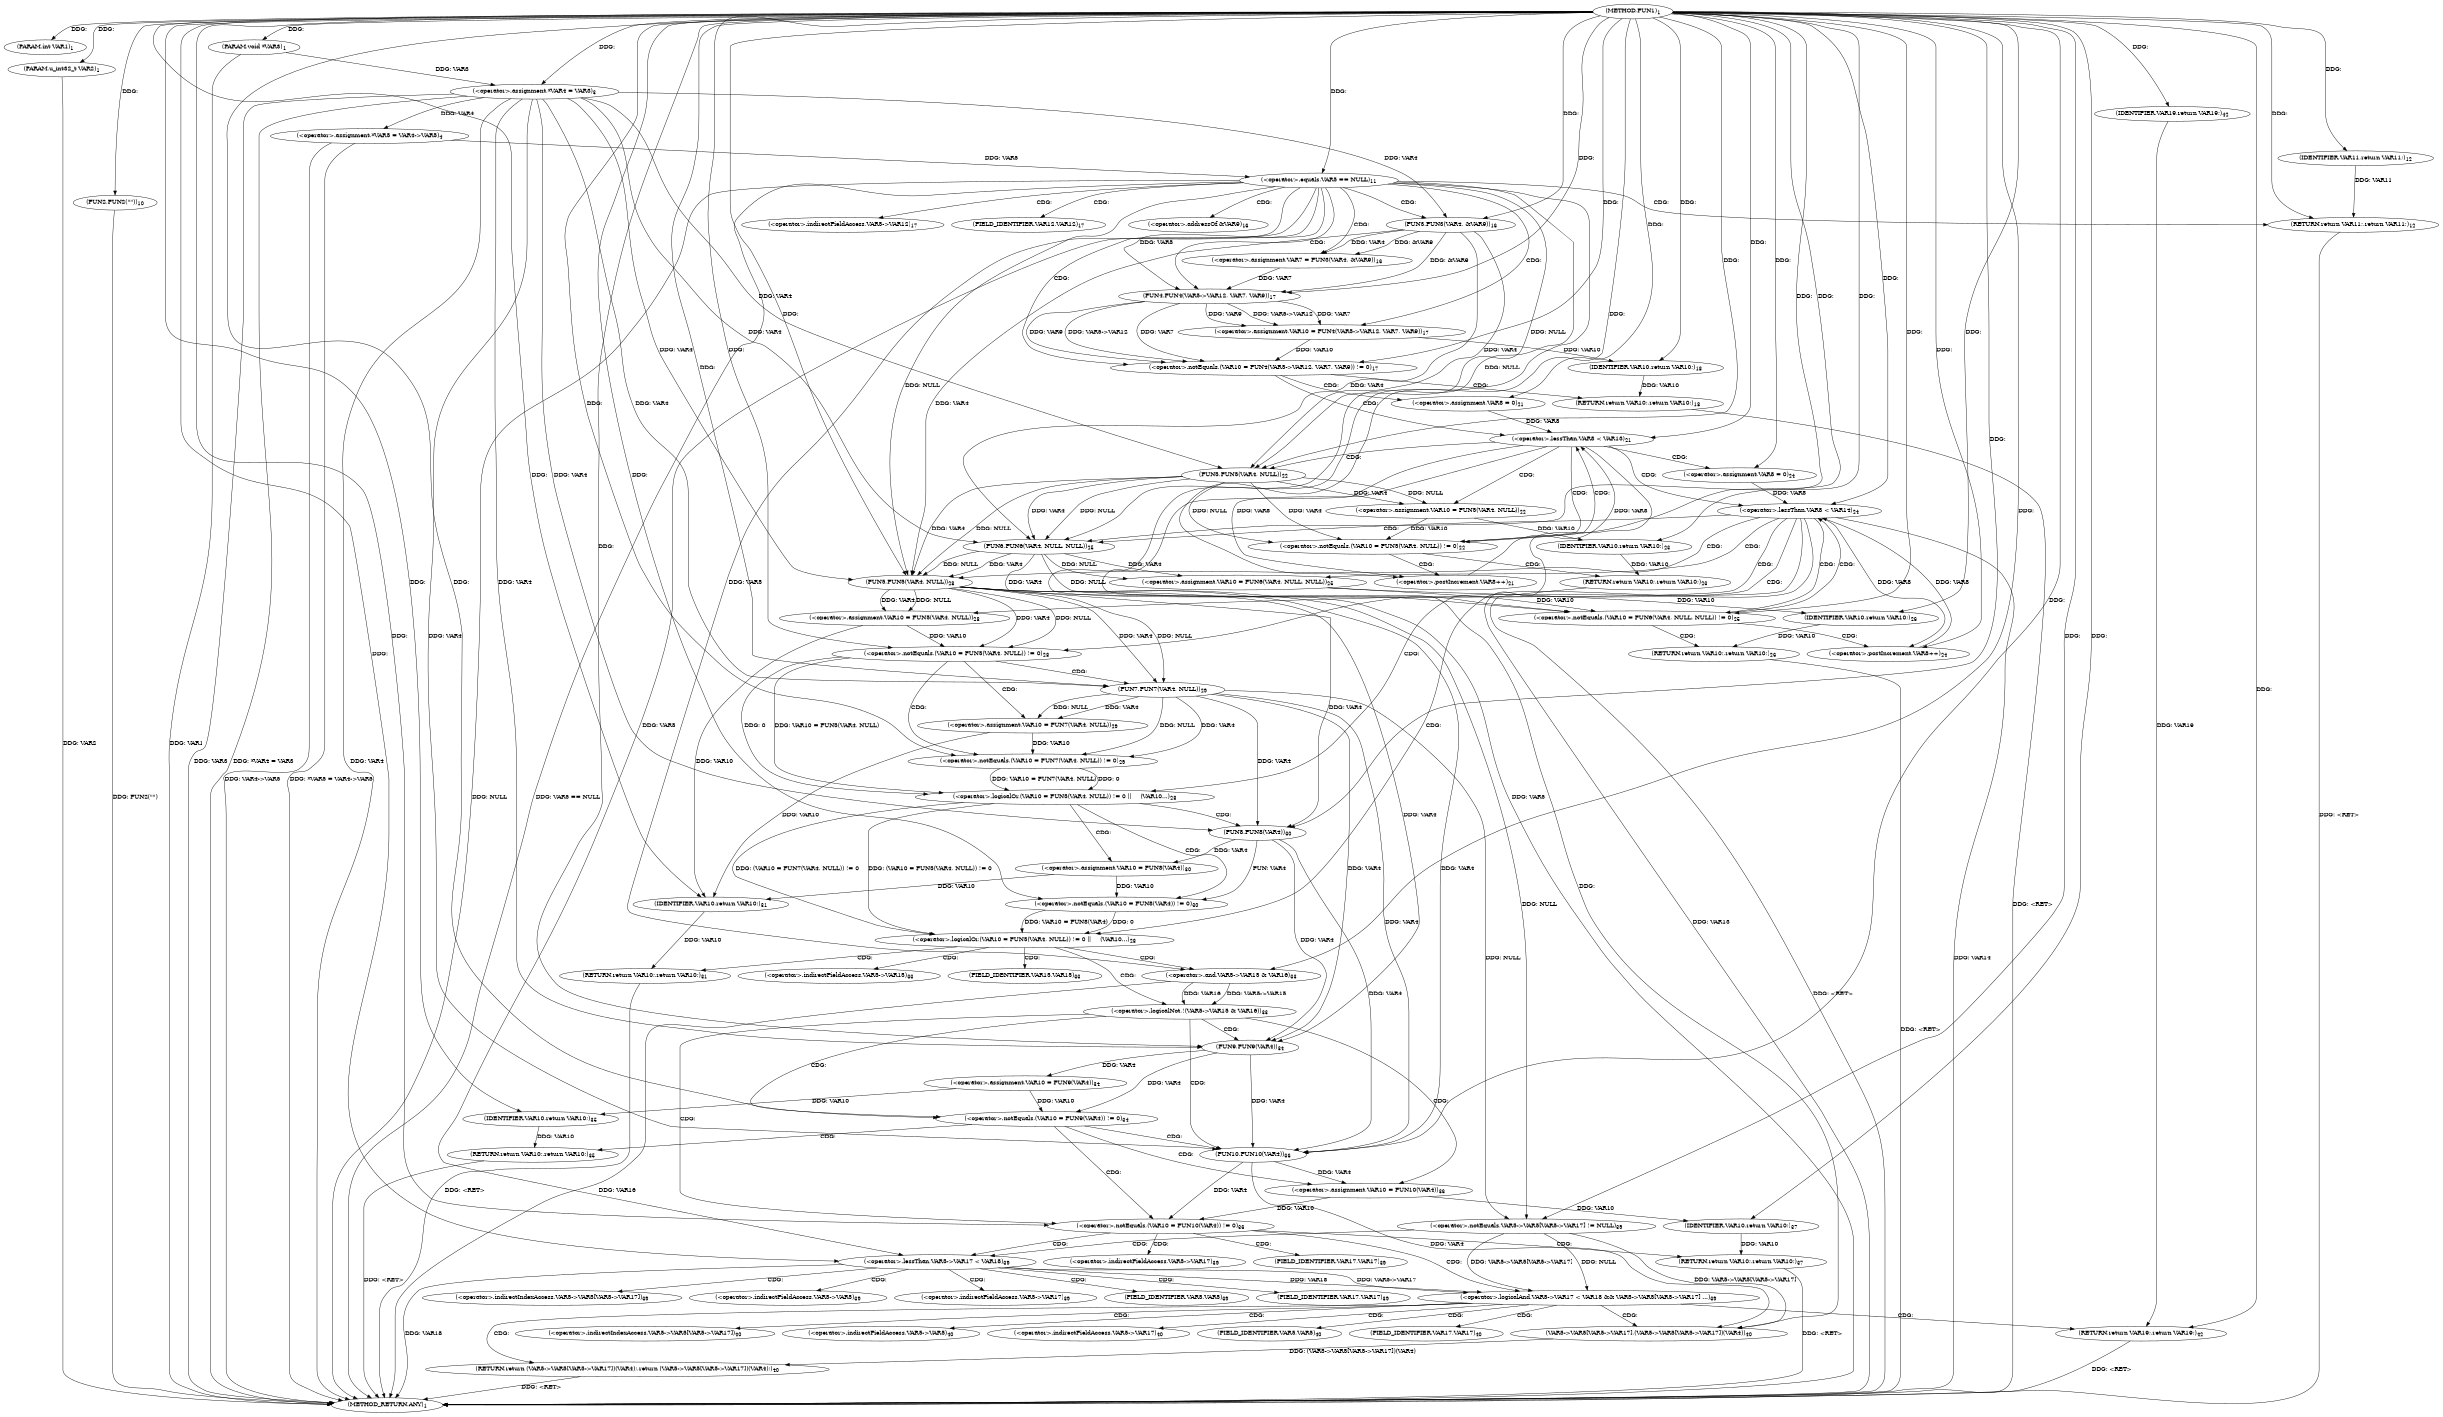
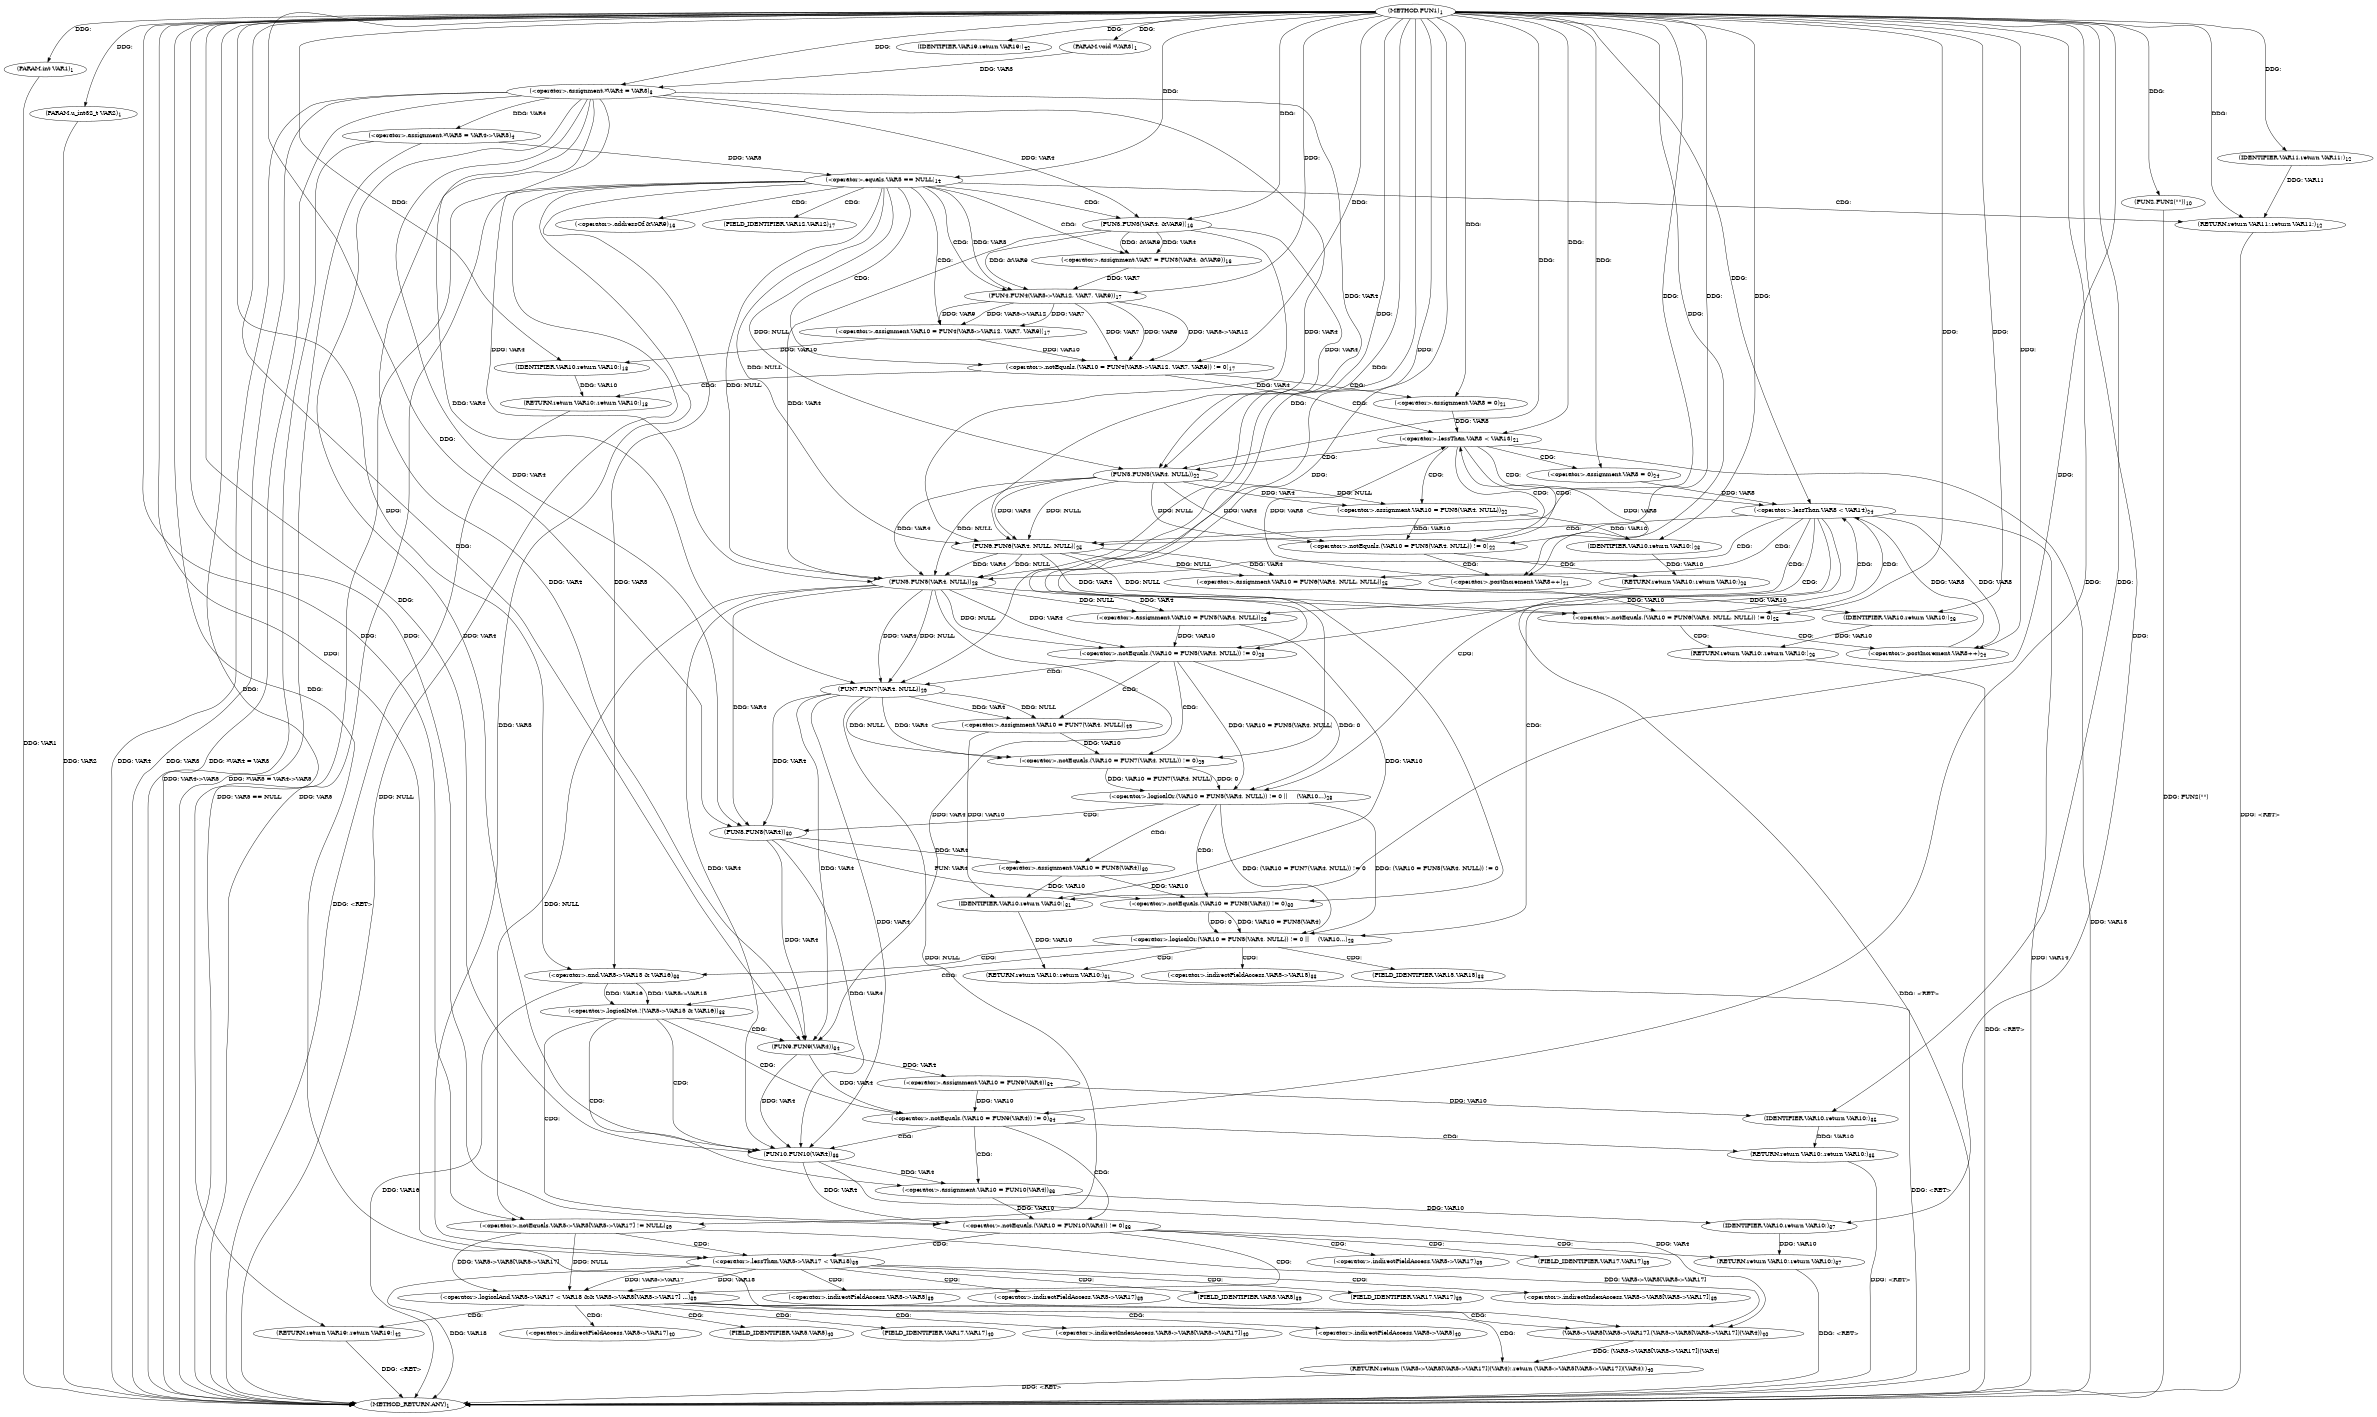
(1373, 180) -> (938, 180)
(843, 225) -> none
(1490, 647) -> (198, 623)
(2157, 722) -> none
(1115, 725) -> (1129, 725)
(169, 789) -> (23, 890)
